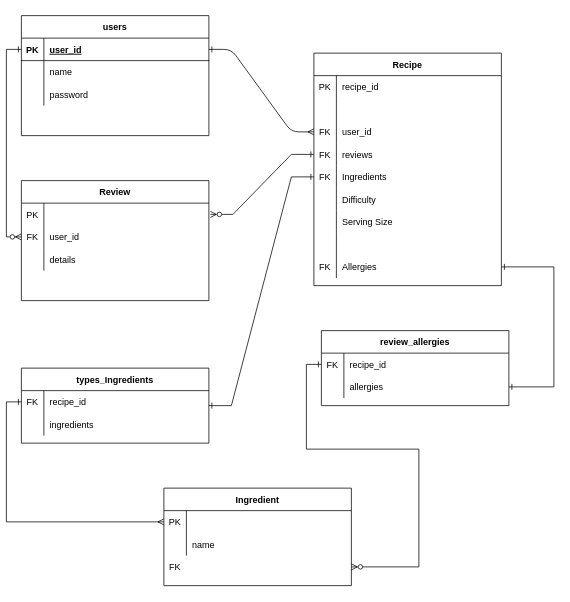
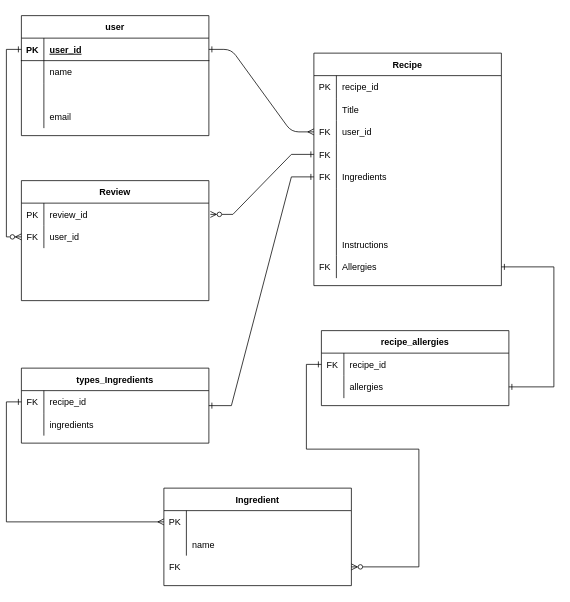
(115, 27) -> (115, 27)
(126, 94) -> none
none -> (419, 109)
none -> (126, 117)
(419, 154) -> none
(419, 199) -> none
none -> (126, 214)
(419, 222) -> none
none -> (419, 244)
(126, 259) -> none
(415, 342) -> (415, 342)
